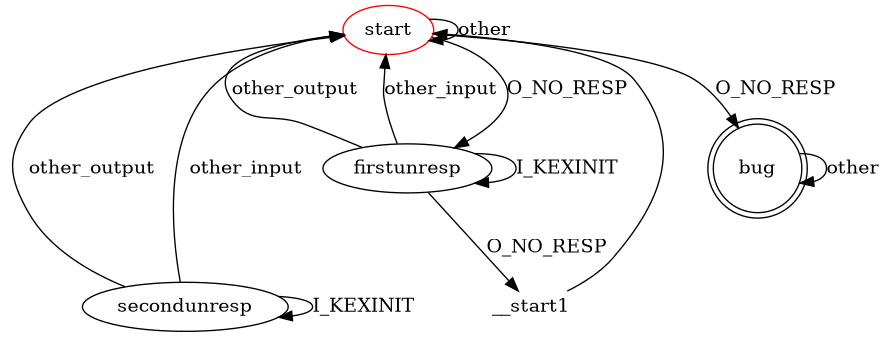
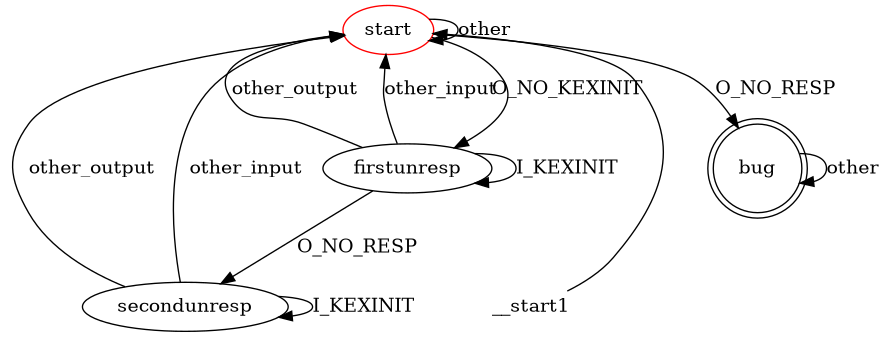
(567, 89) -> (567, 89)
(469, 237) -> (303, 234)
